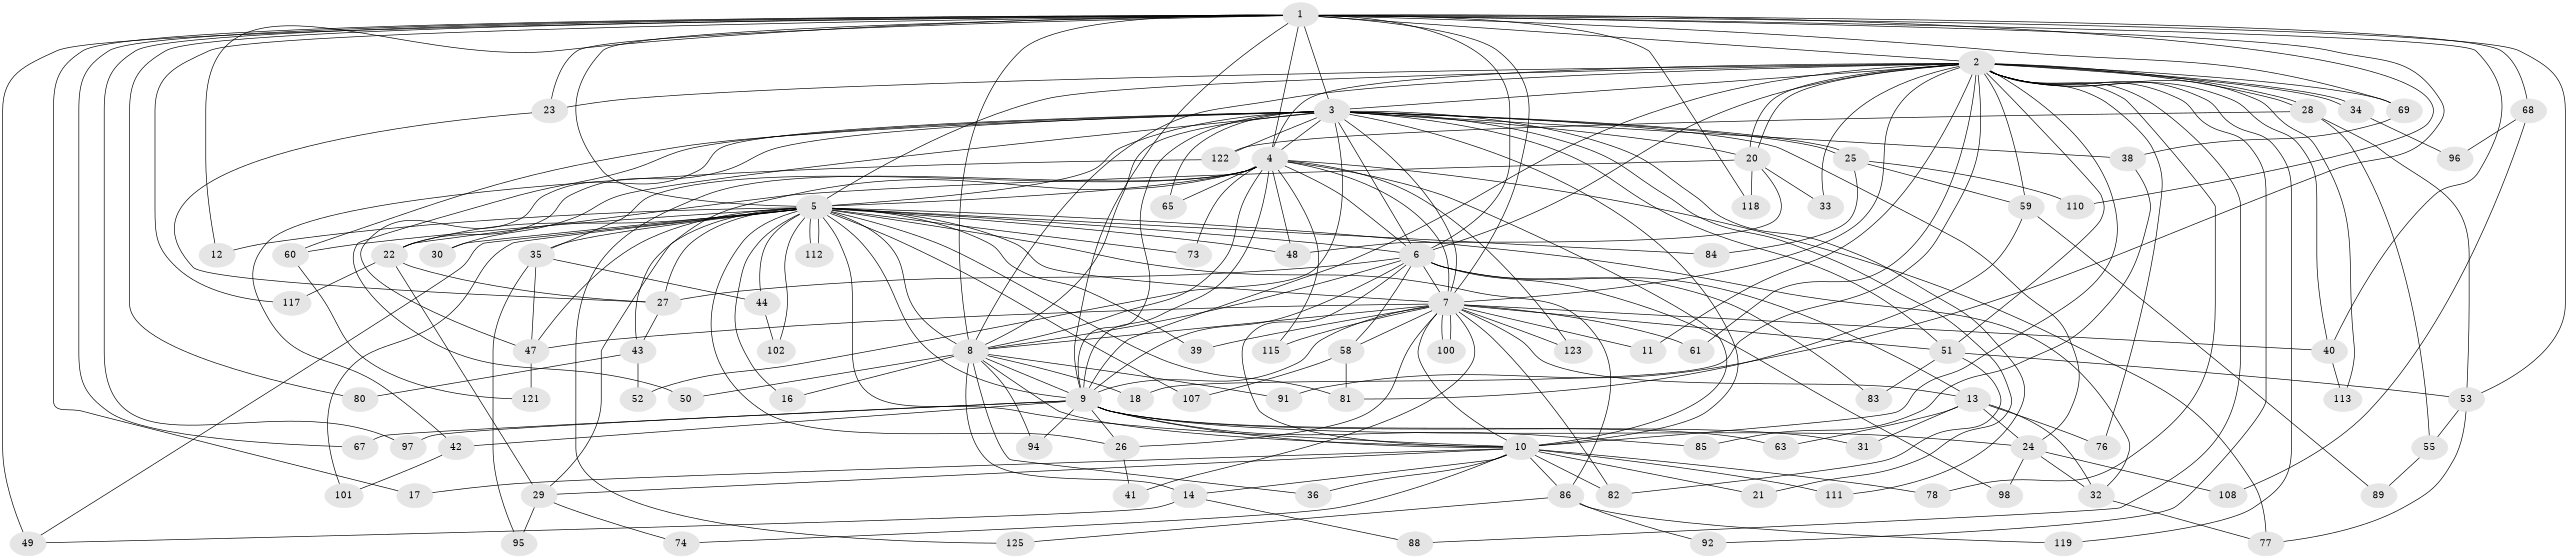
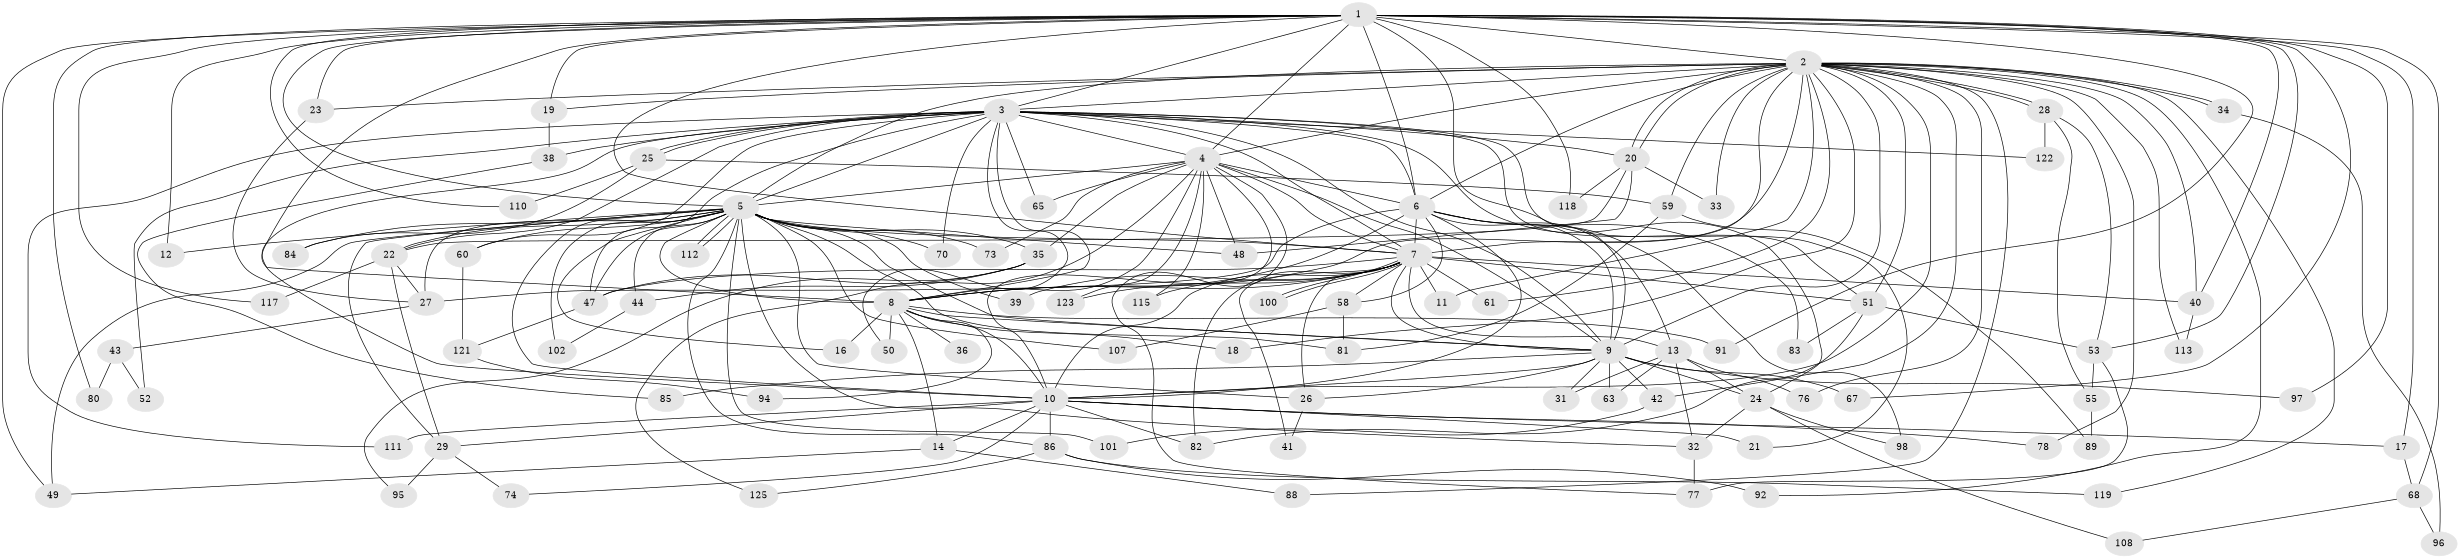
(2404, 111) -> (549, 111)
(888, 182) -> none
(519, 189) -> (1955, 270)
(1159, 230) -> none
(438, 255) -> (943, 255)
(1059, 424) -> (653, 383)
none -> (2408, 472)
(1419, 474) -> none
